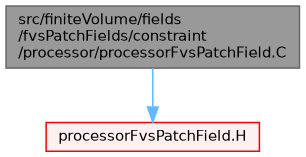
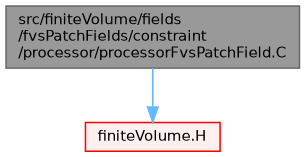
(153, 137) -> (153, 137)
